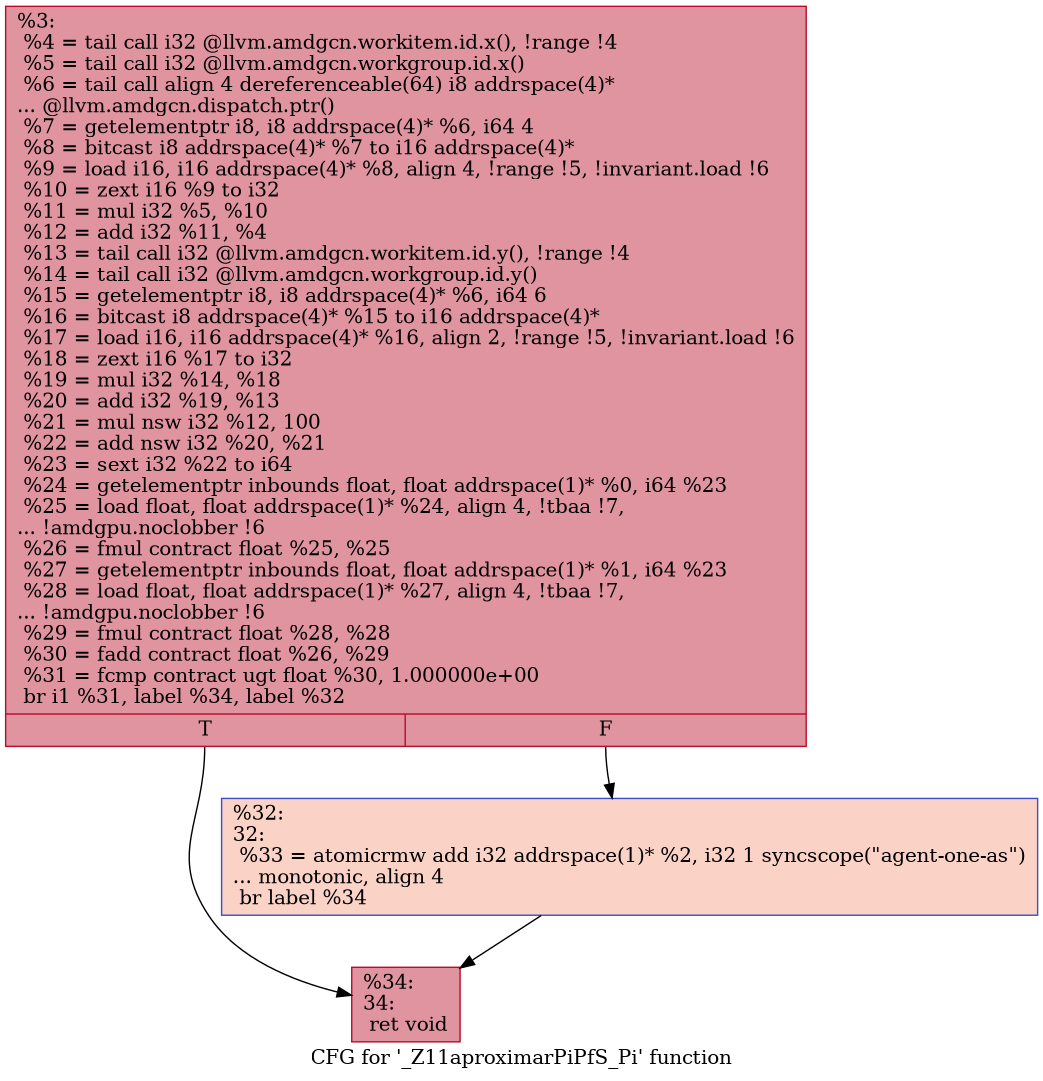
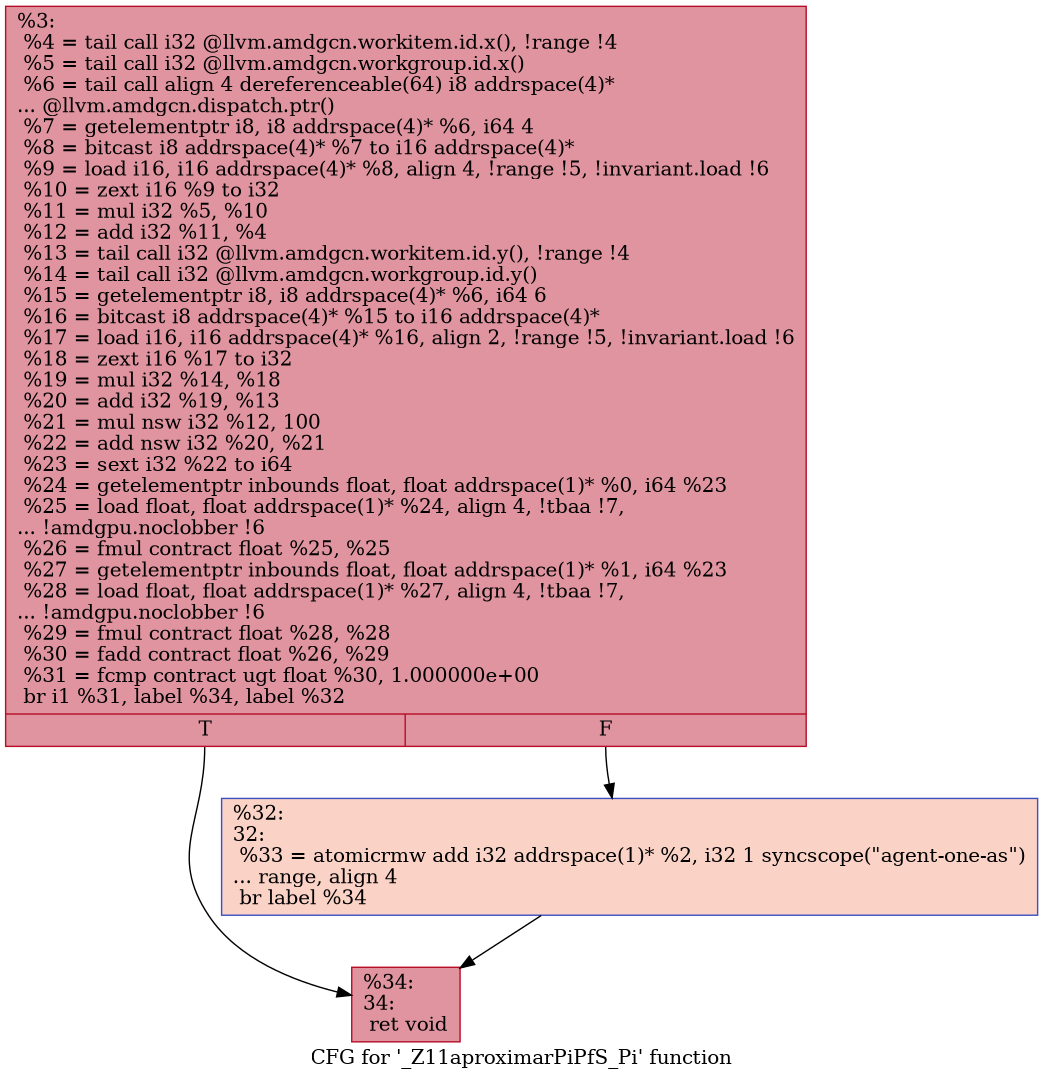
(339, 877) -> (316, 877)
